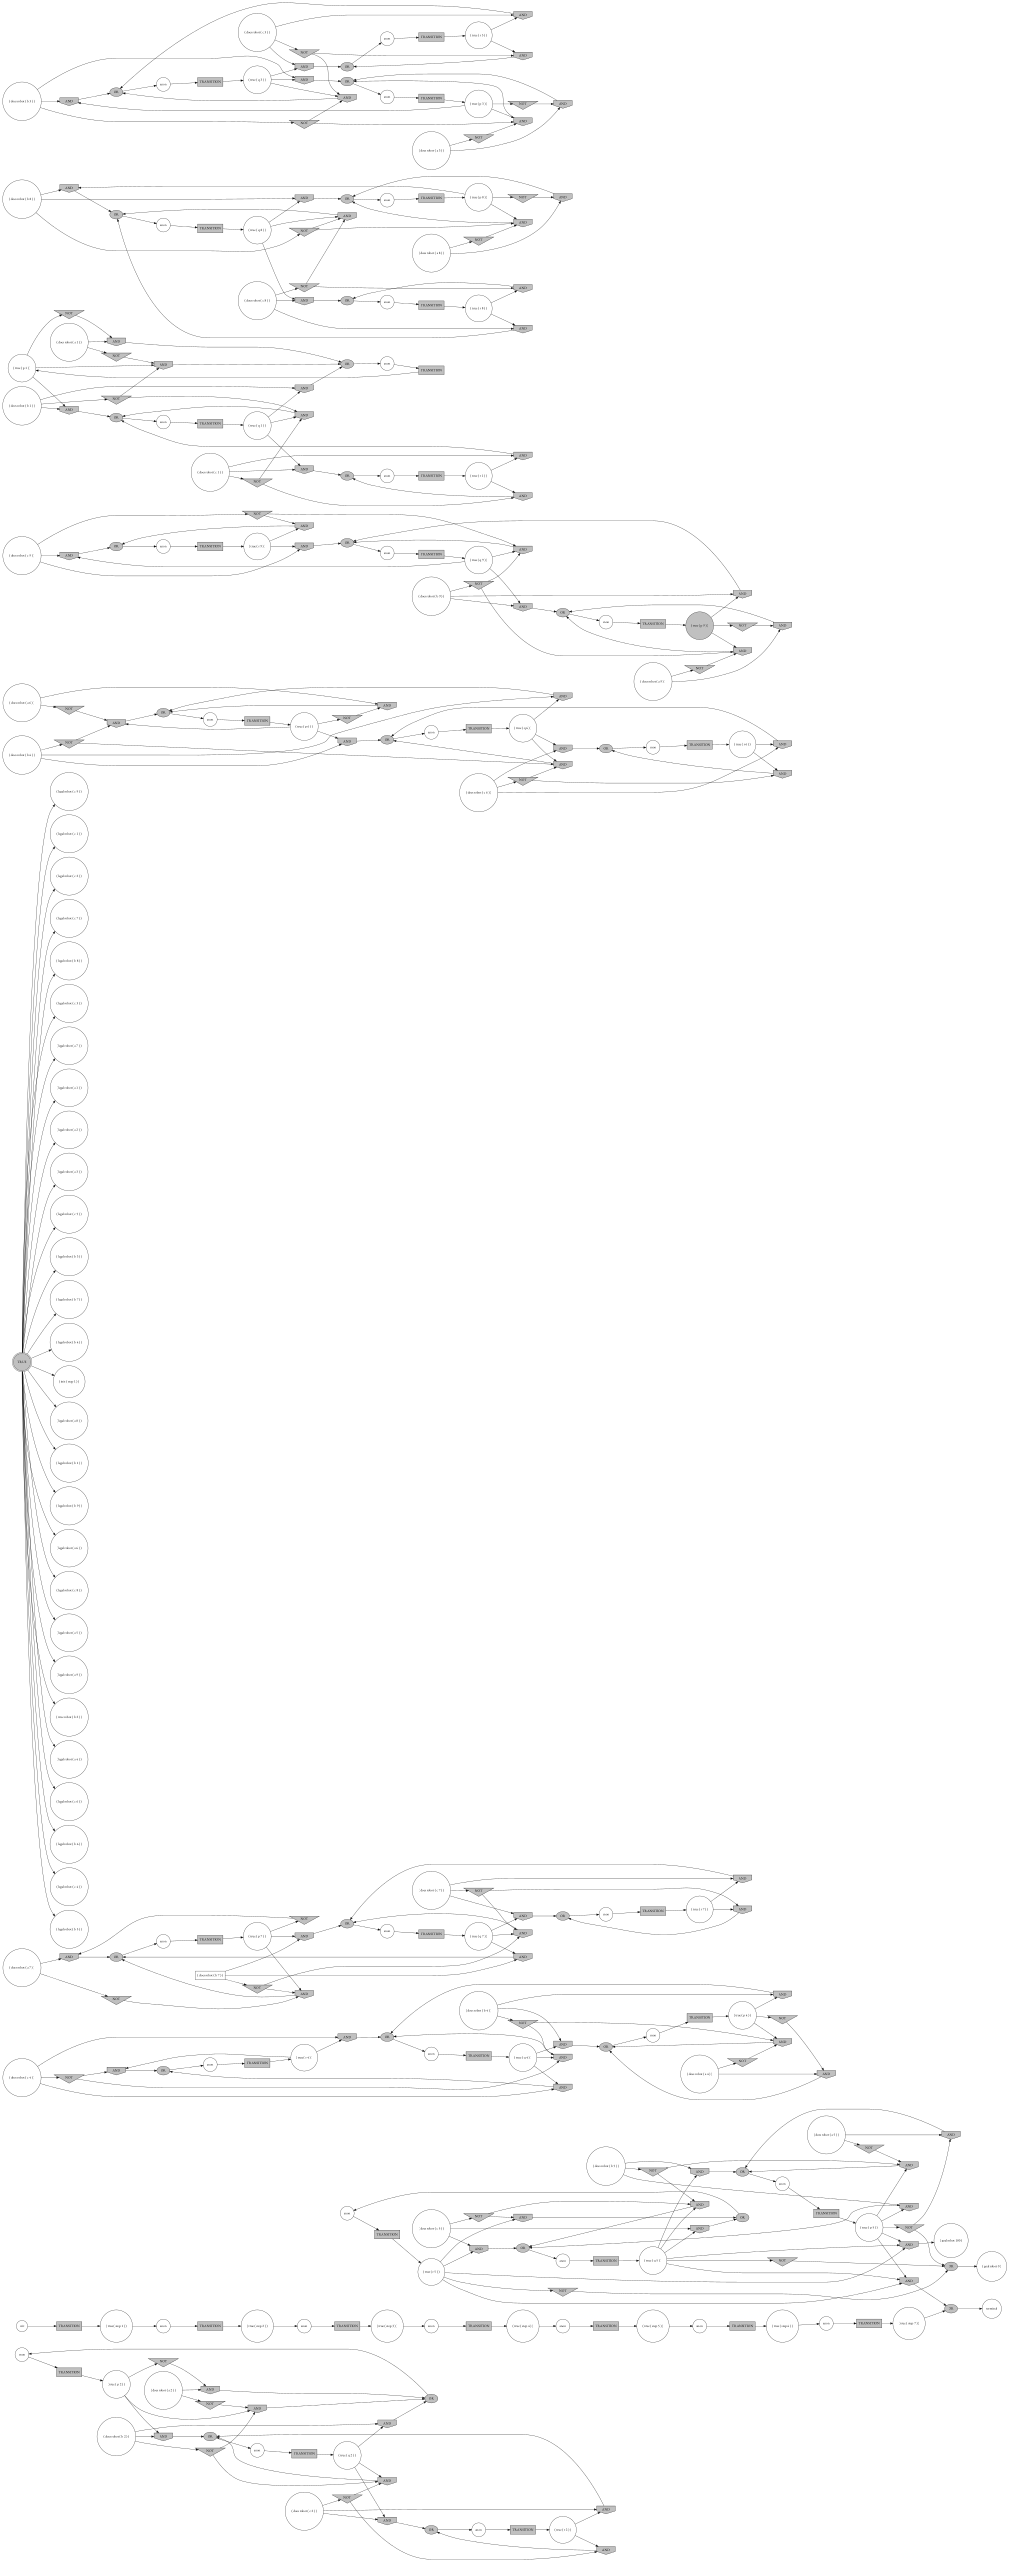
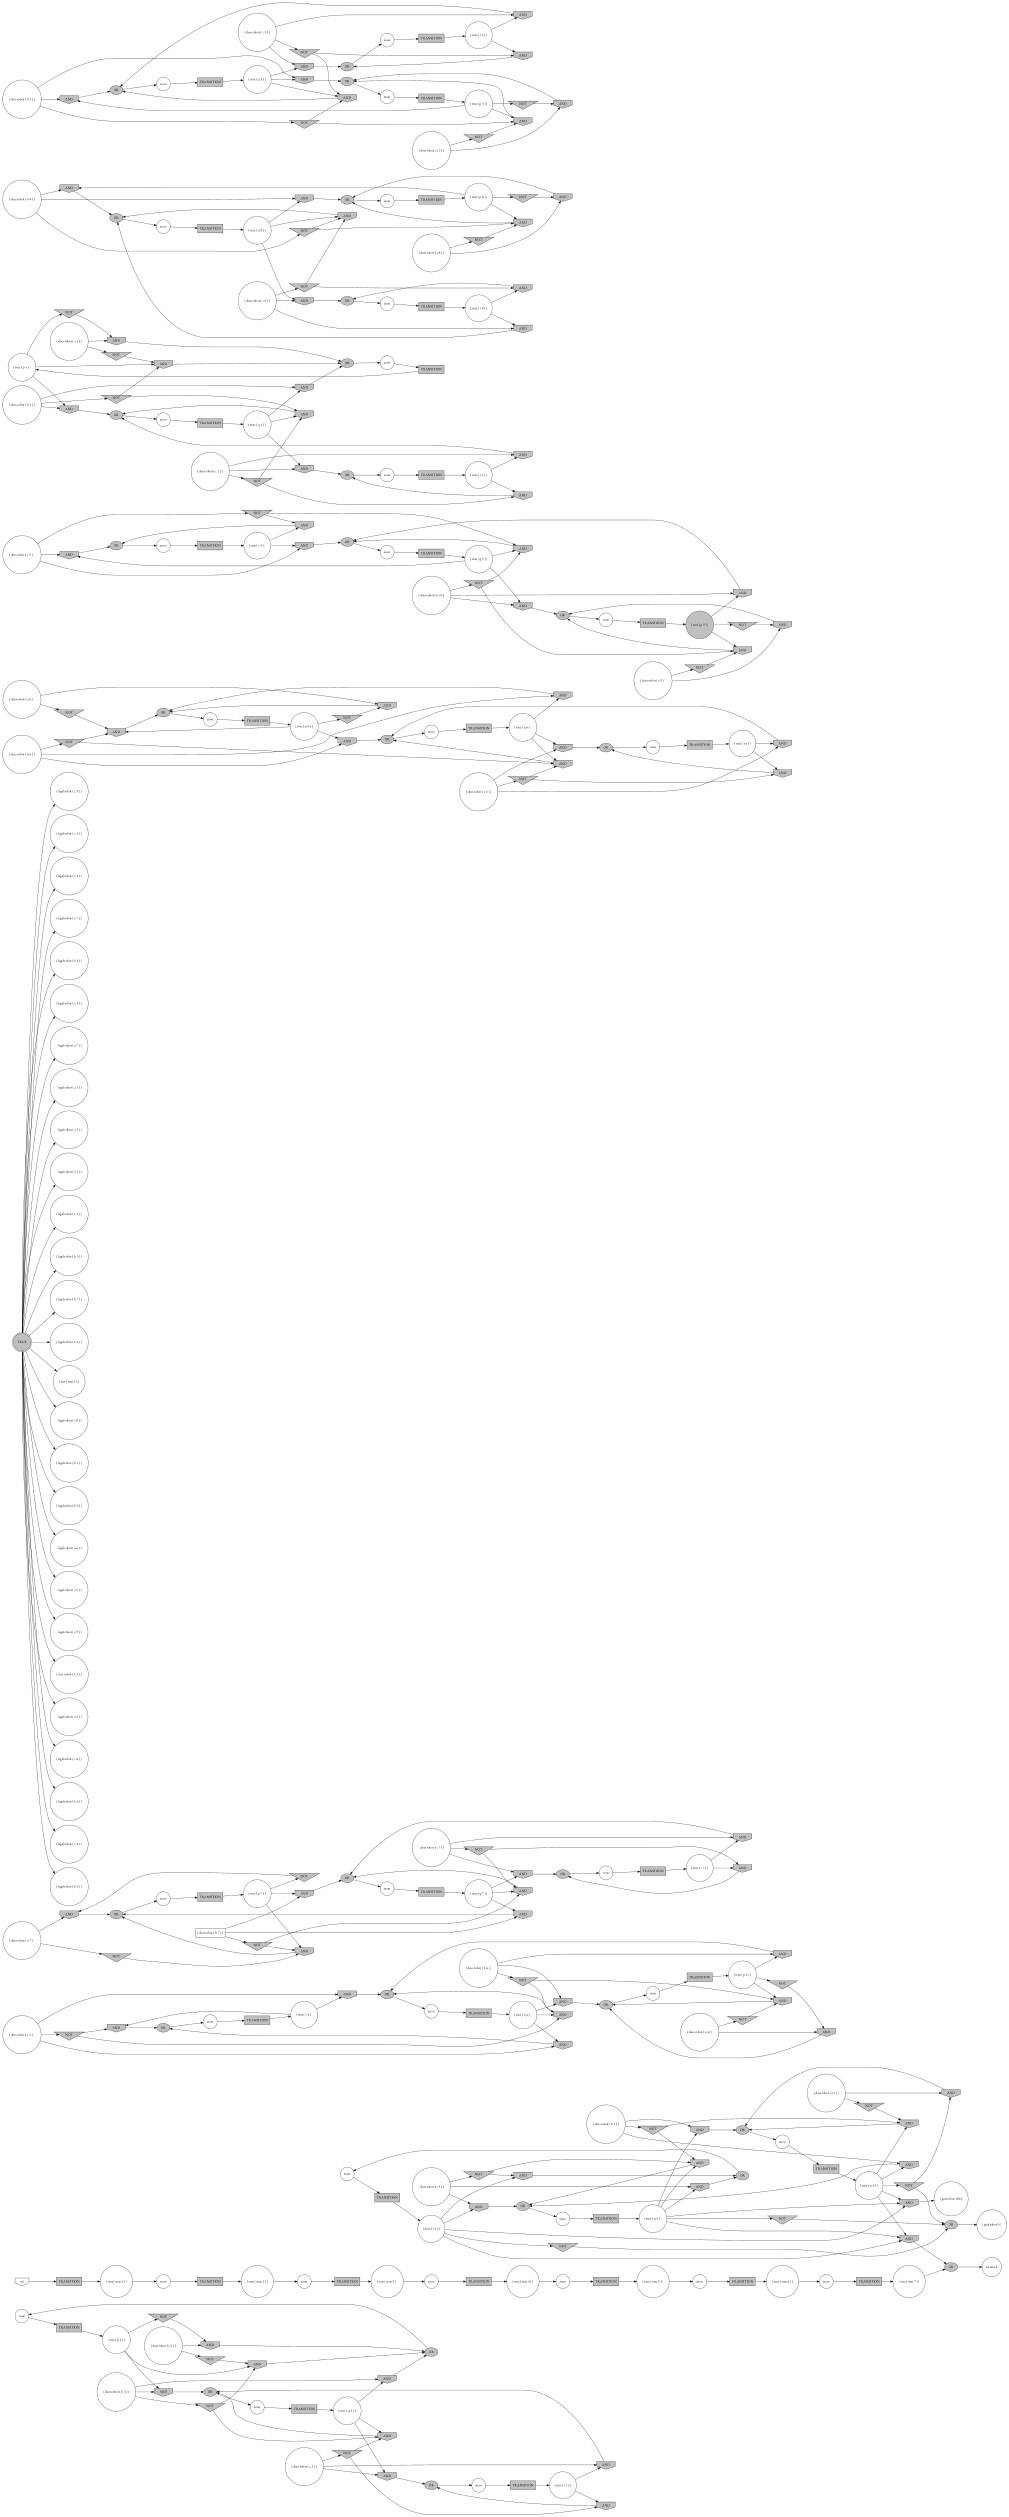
(69, 1590) -> none
(431, 2272) -> (431, 2229)
(22, 2326) -> (22, 2282)
